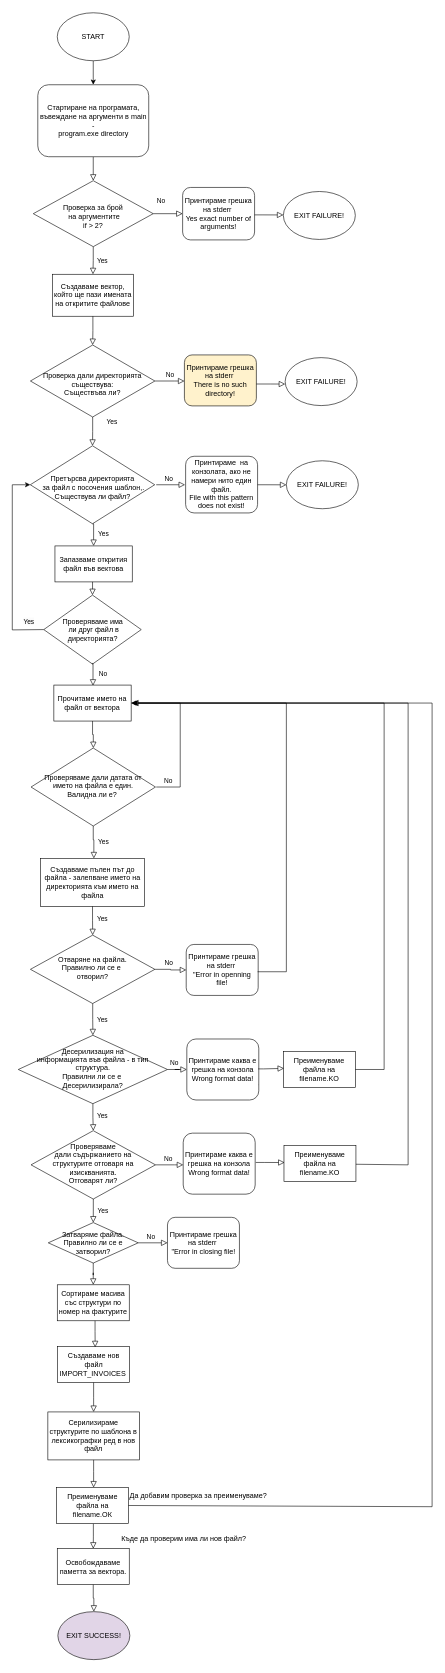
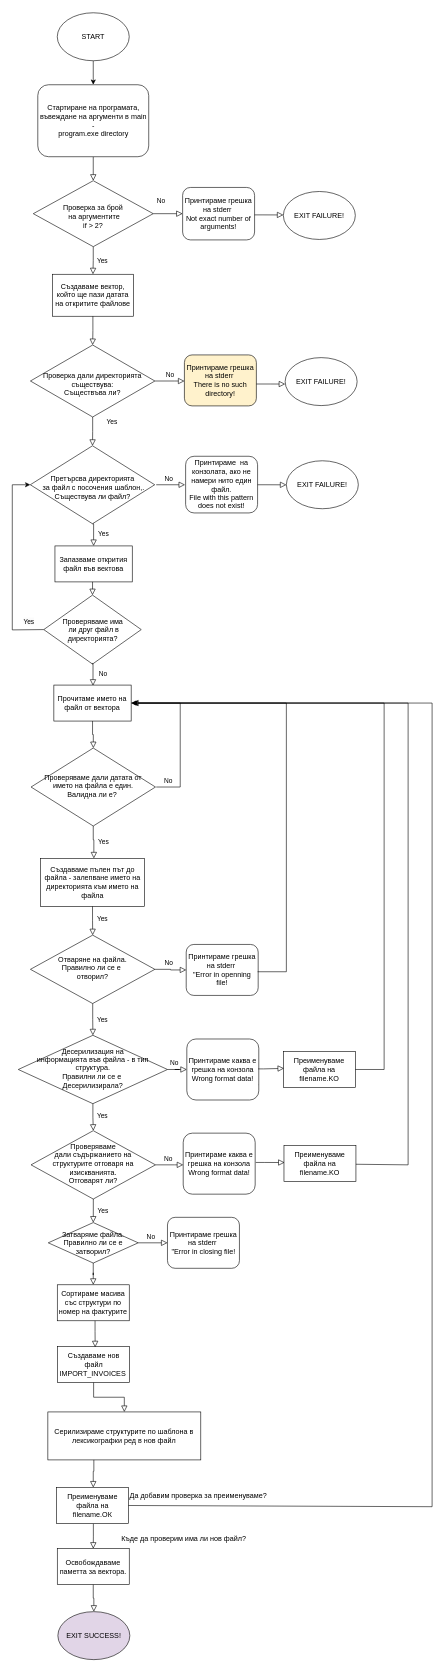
(219, 213) -> (219, 213)
(93, 295) -> (93, 295)
(94, 1436) -> (124, 1436)
